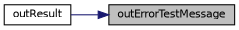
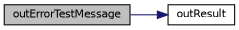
(84, 15) -> (144, 15)
